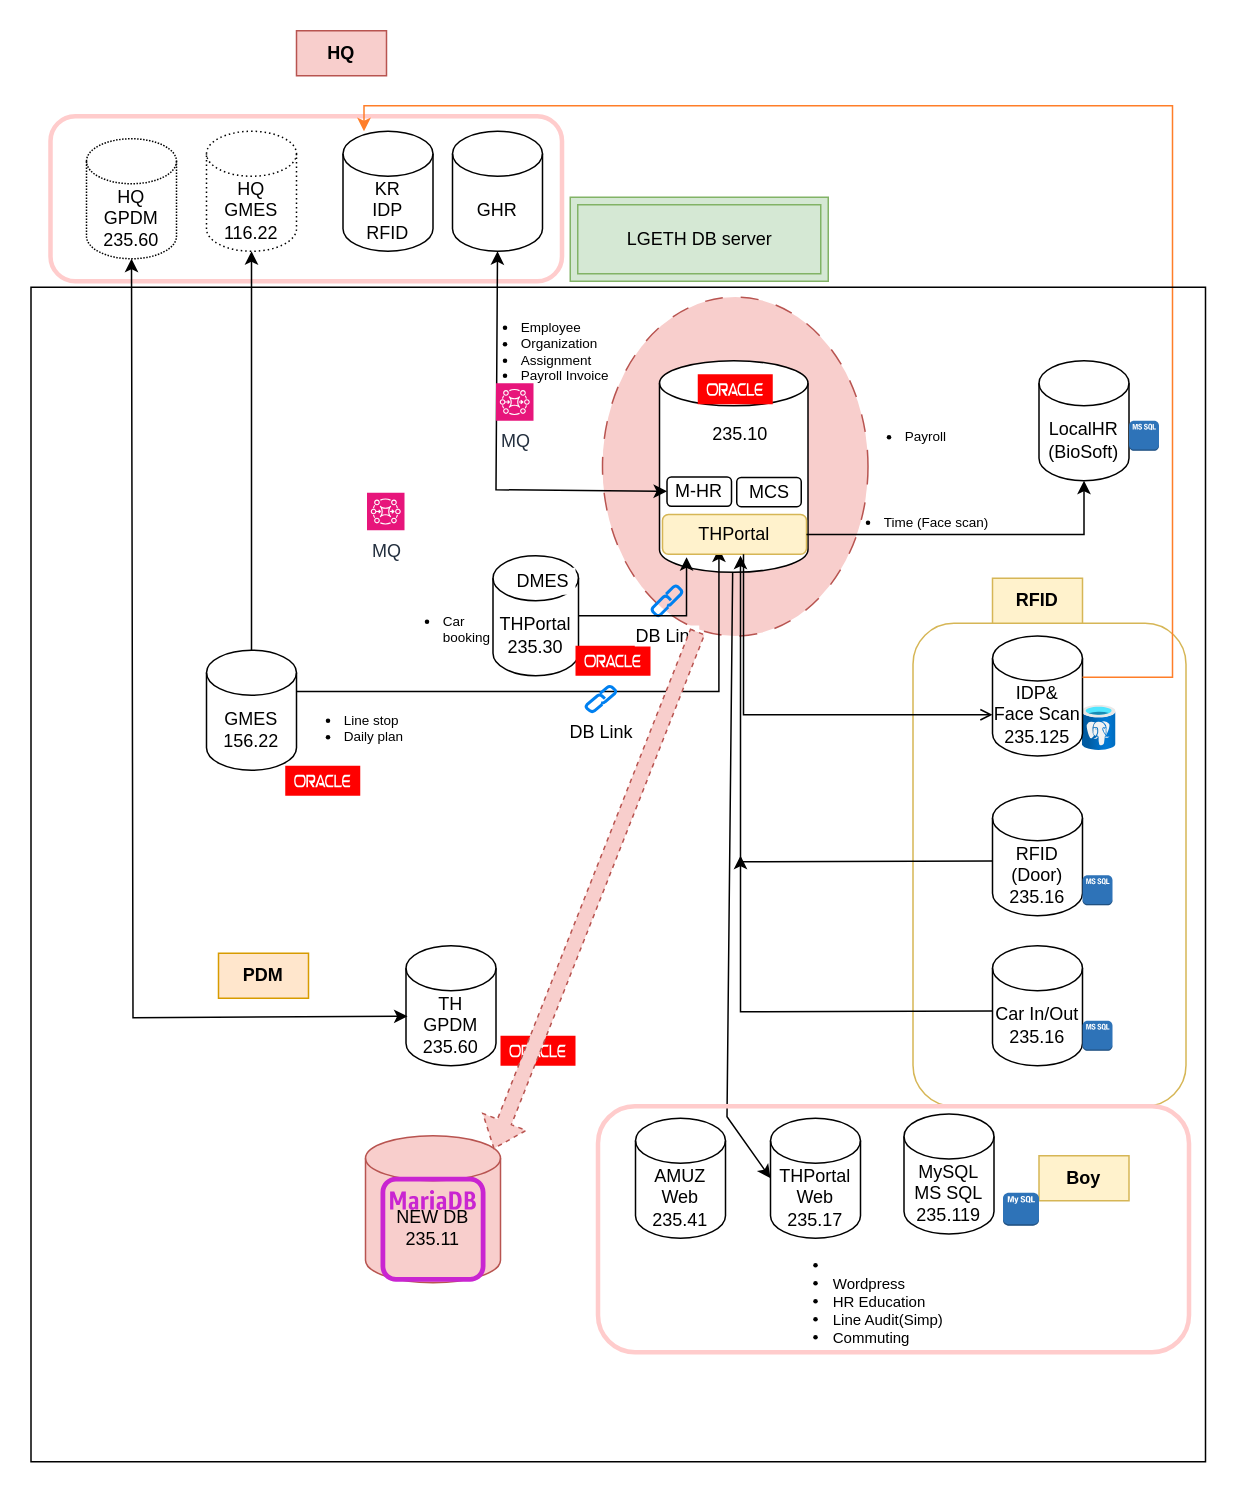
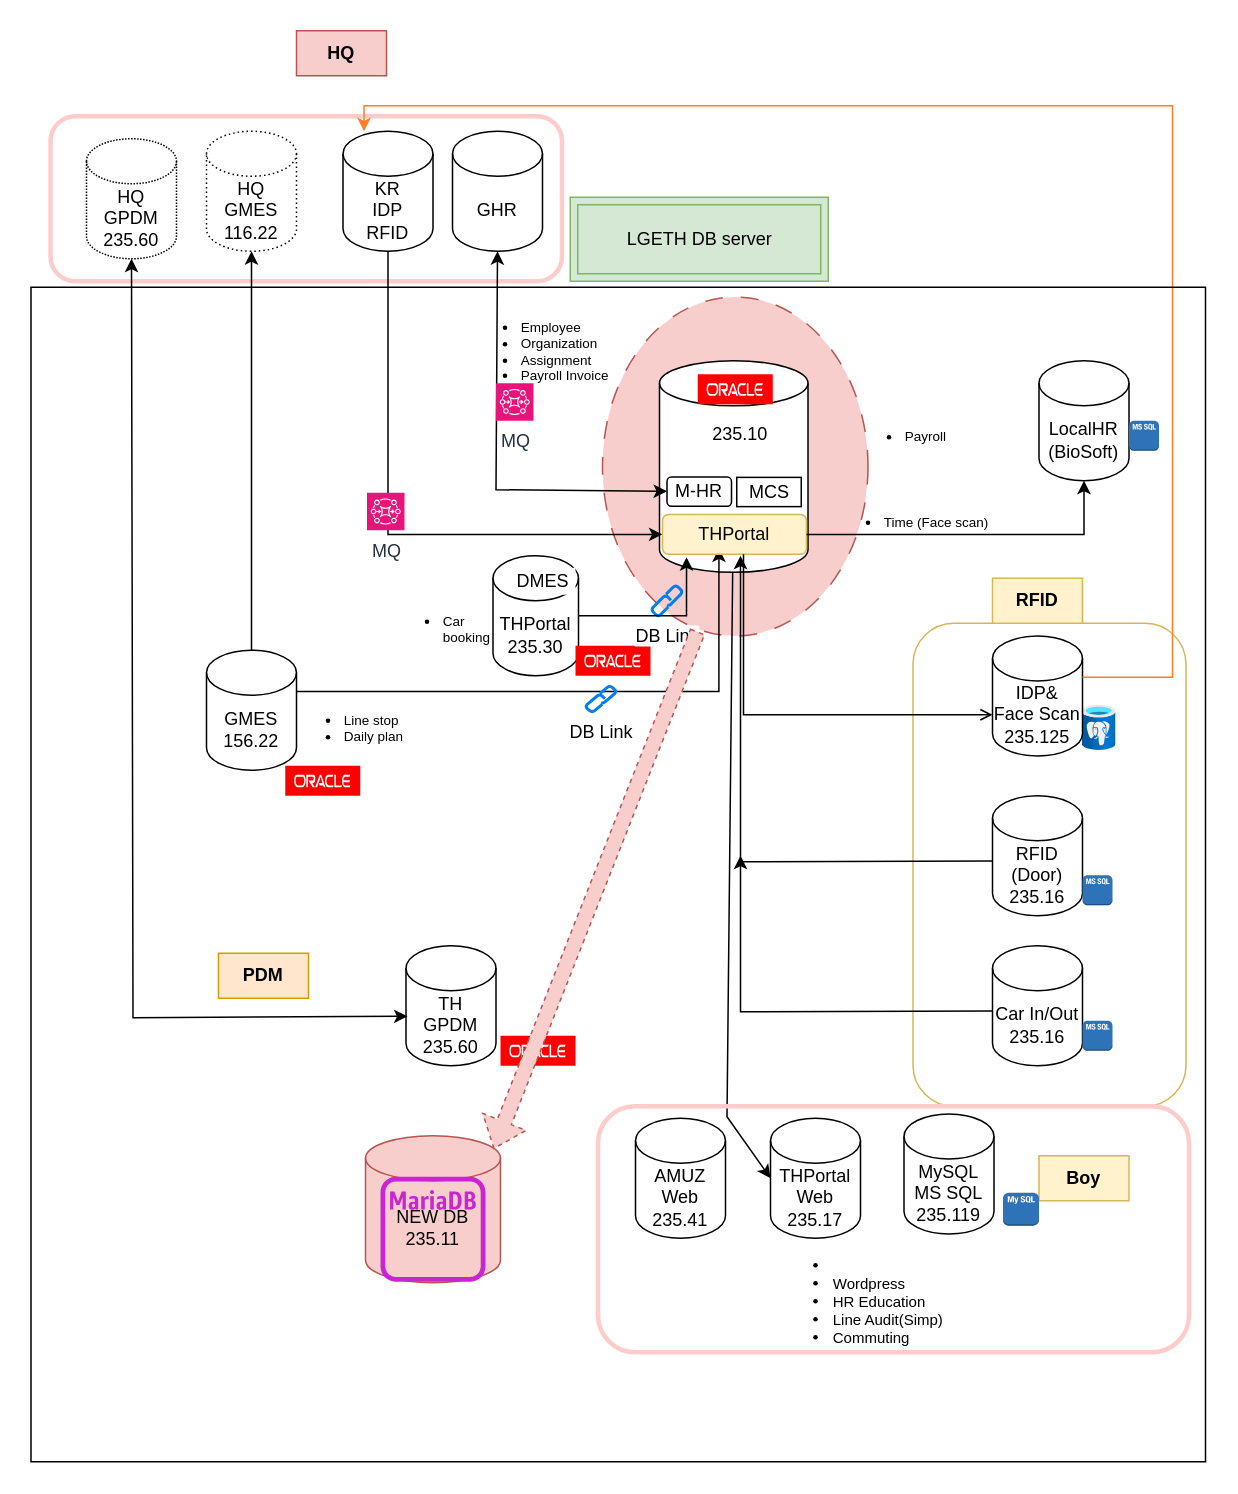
(769, 492) -> (769, 492)
none -> (517, 534)
